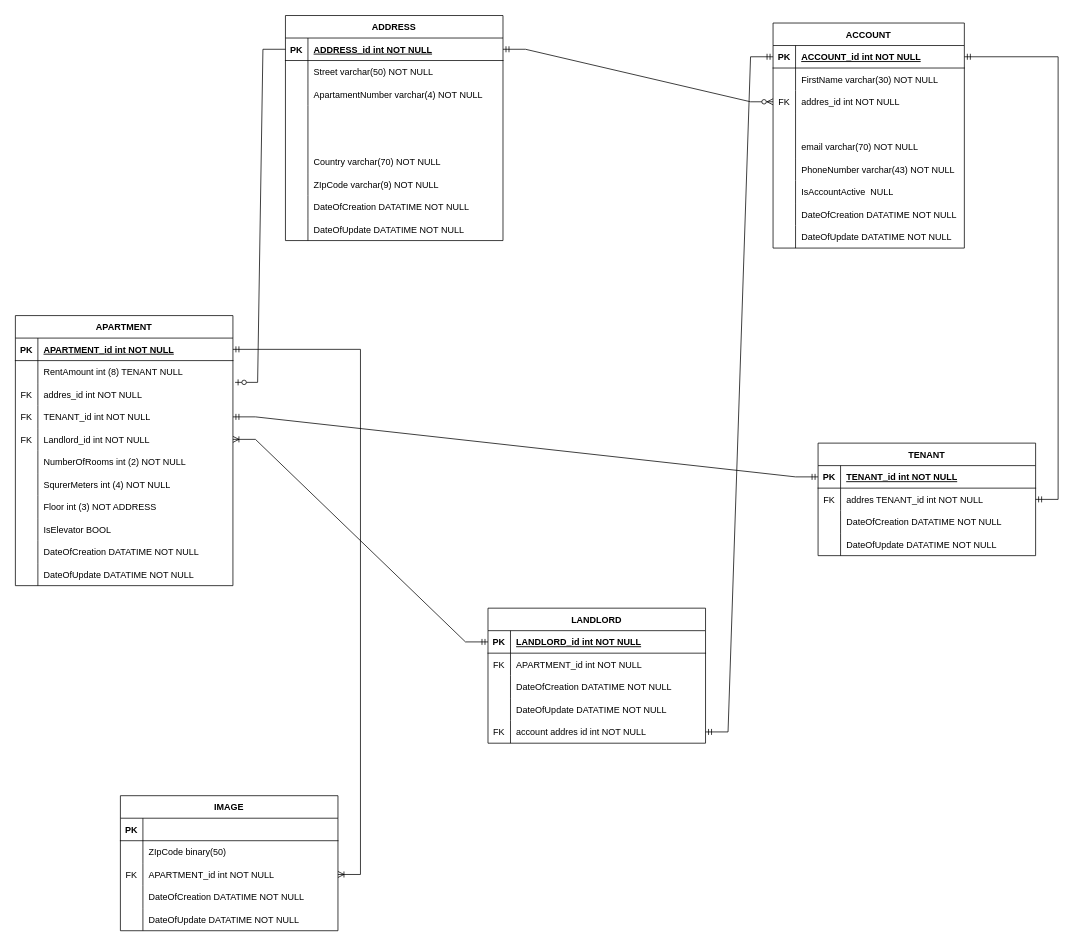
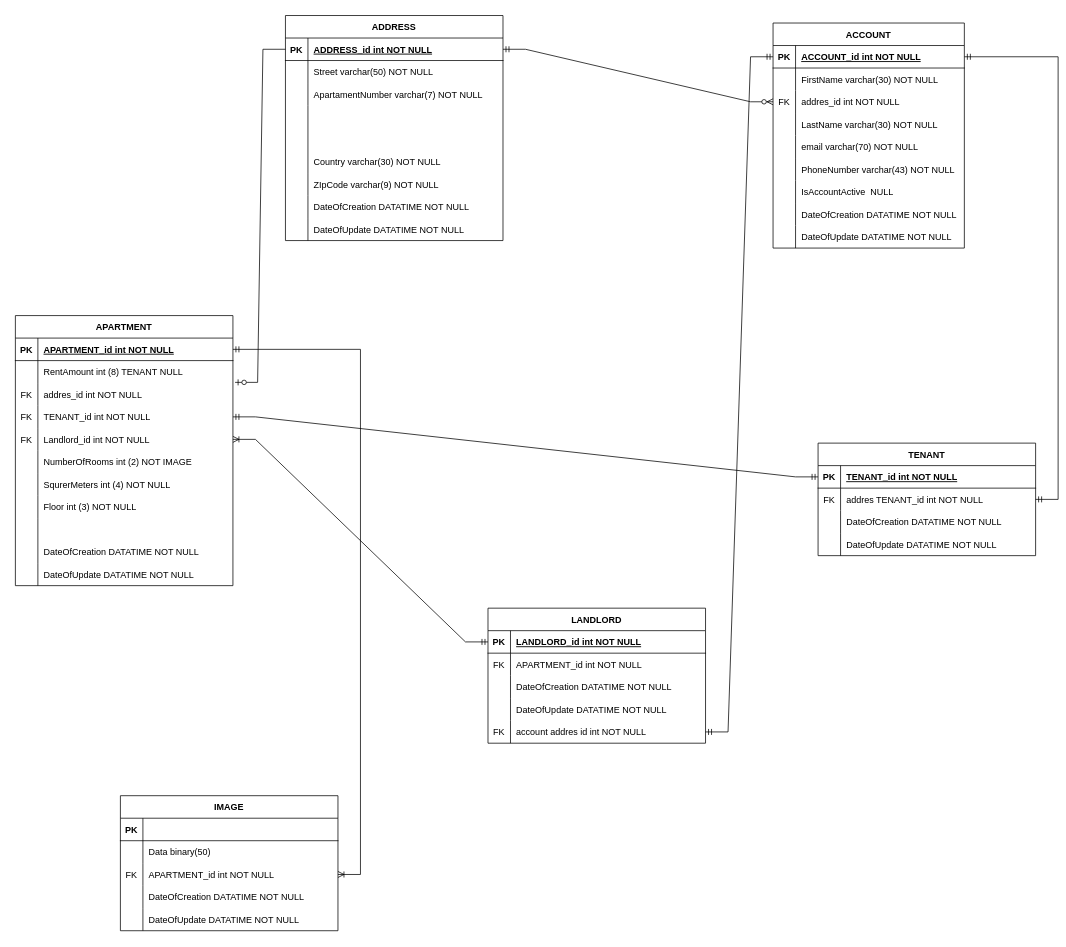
(401, 95) -> (401, 95)
none -> (880, 124)
(381, 162) -> (381, 162)
(113, 462) -> (116, 462)
(99, 507) -> (92, 507)
(135, 529) -> none
(192, 852) -> (184, 852)
